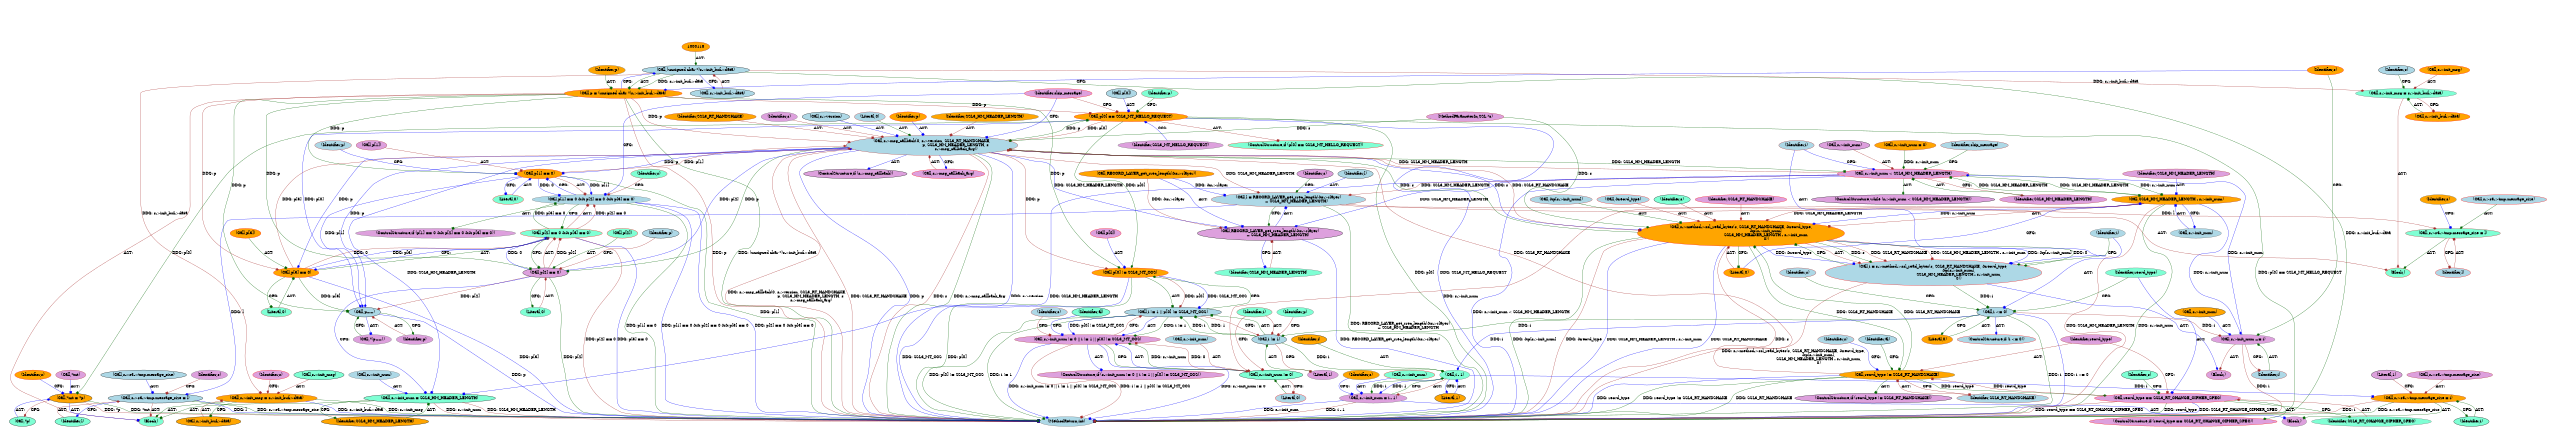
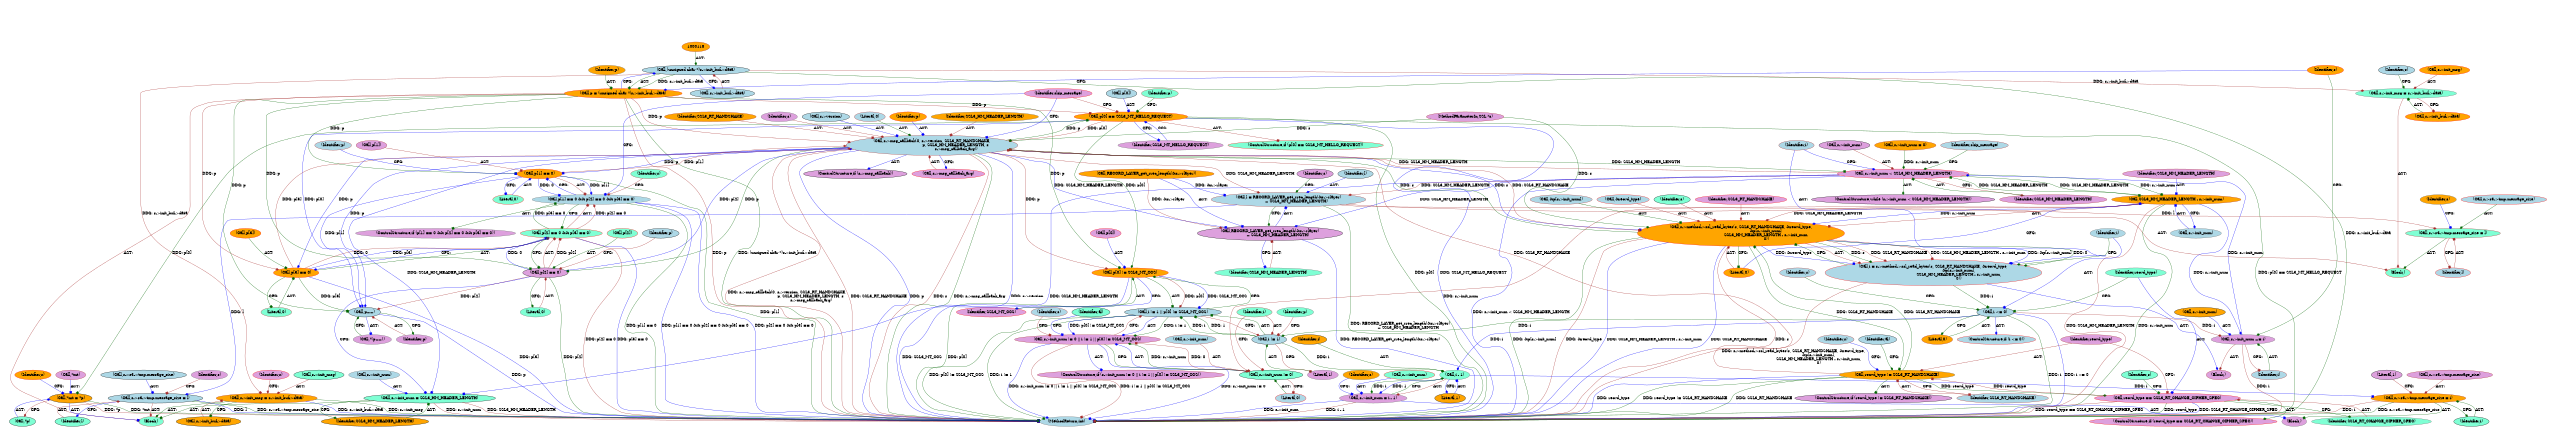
(946, 103) -> (946, 103)
none -> (1145, 132)
none -> (991, 312)
